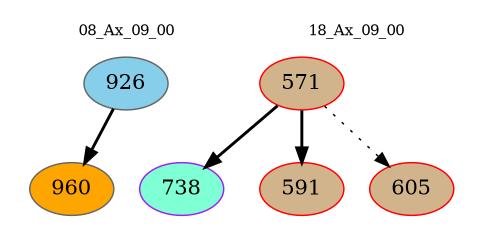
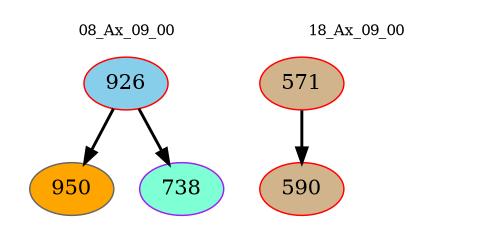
(126, 84) -> (126, 84)
(258, 123) -> (150, 130)
(72, 189) -> (72, 189)
(302, 189) -> (302, 189)
(412, 189) -> none
